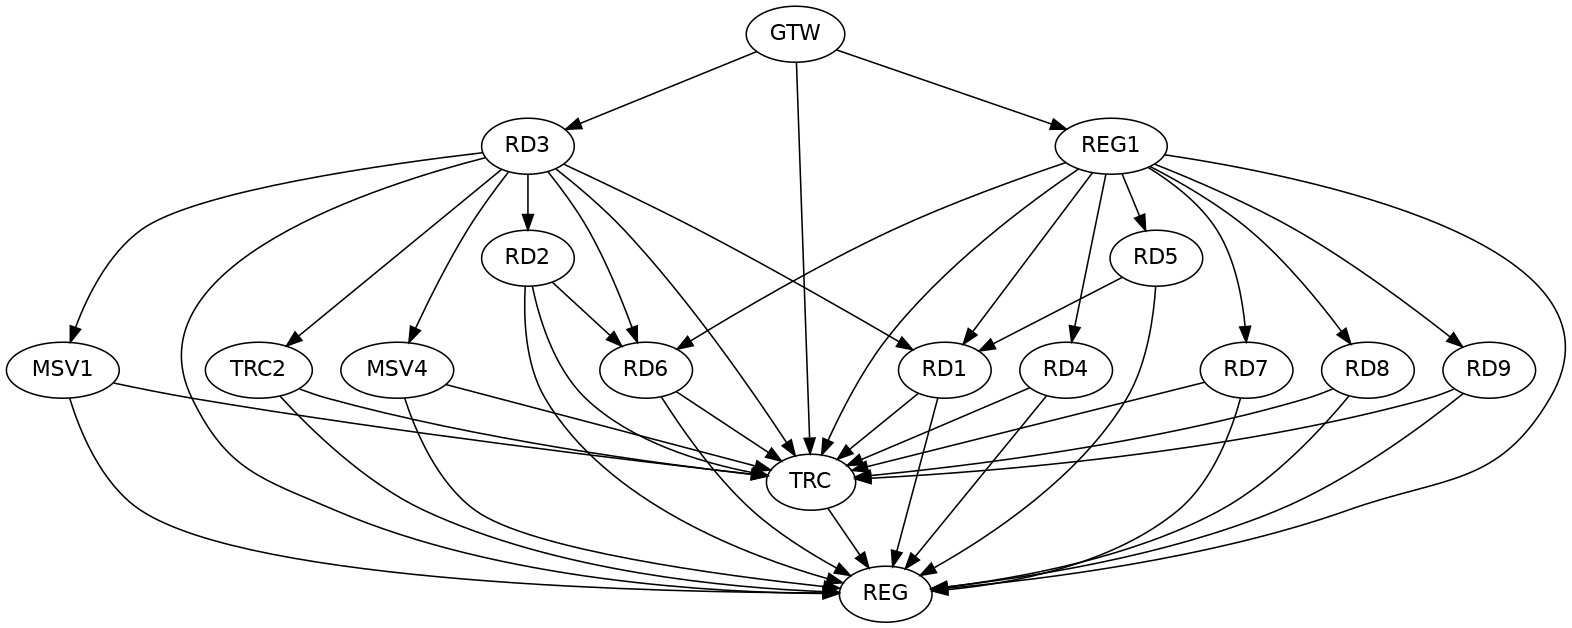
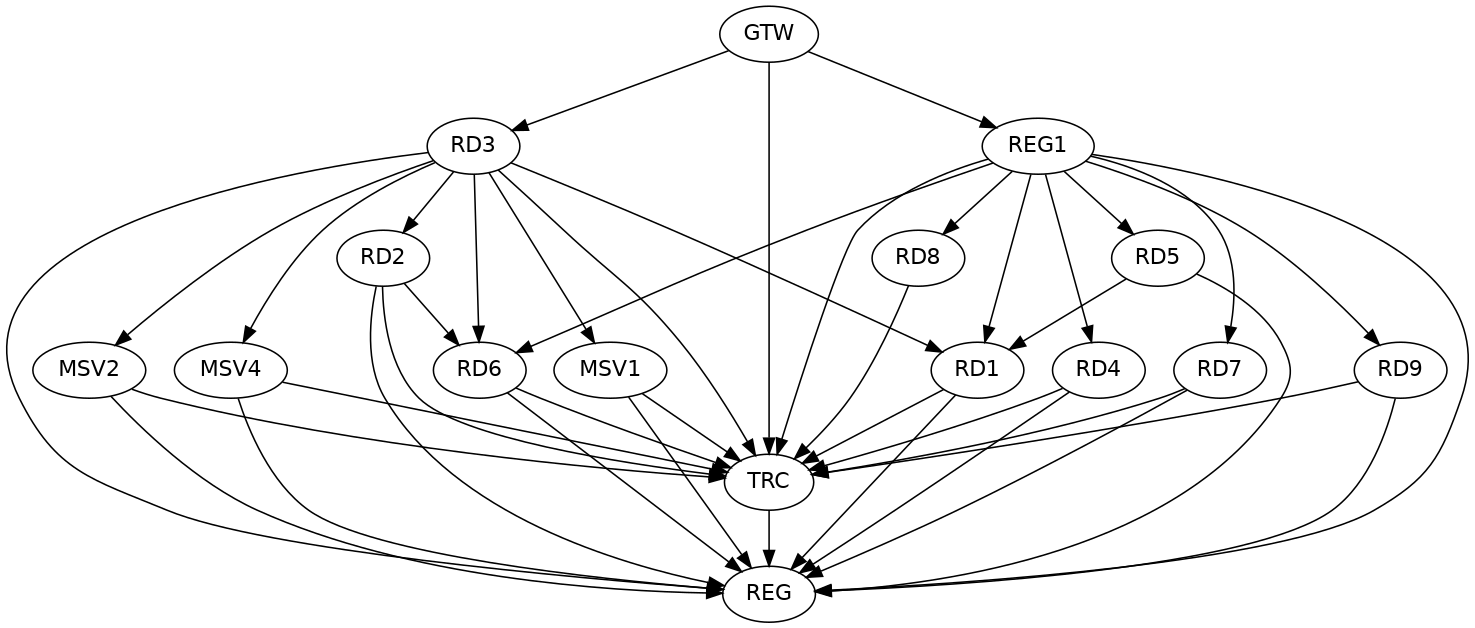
(259, 370) -> (89, 370)
(1169, 534) -> none
